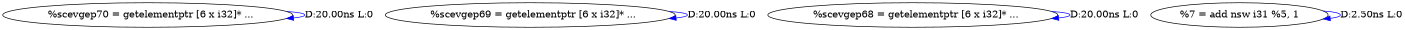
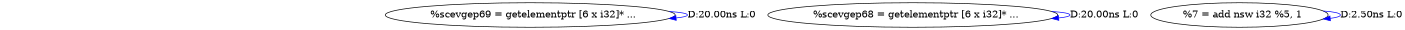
(148, 15) -> none
(1239, 15) -> (1239, 15)
